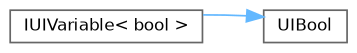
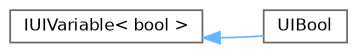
(225, 15) -> (242, 37)
